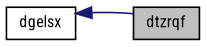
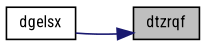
(113, 13) -> (96, 34)
